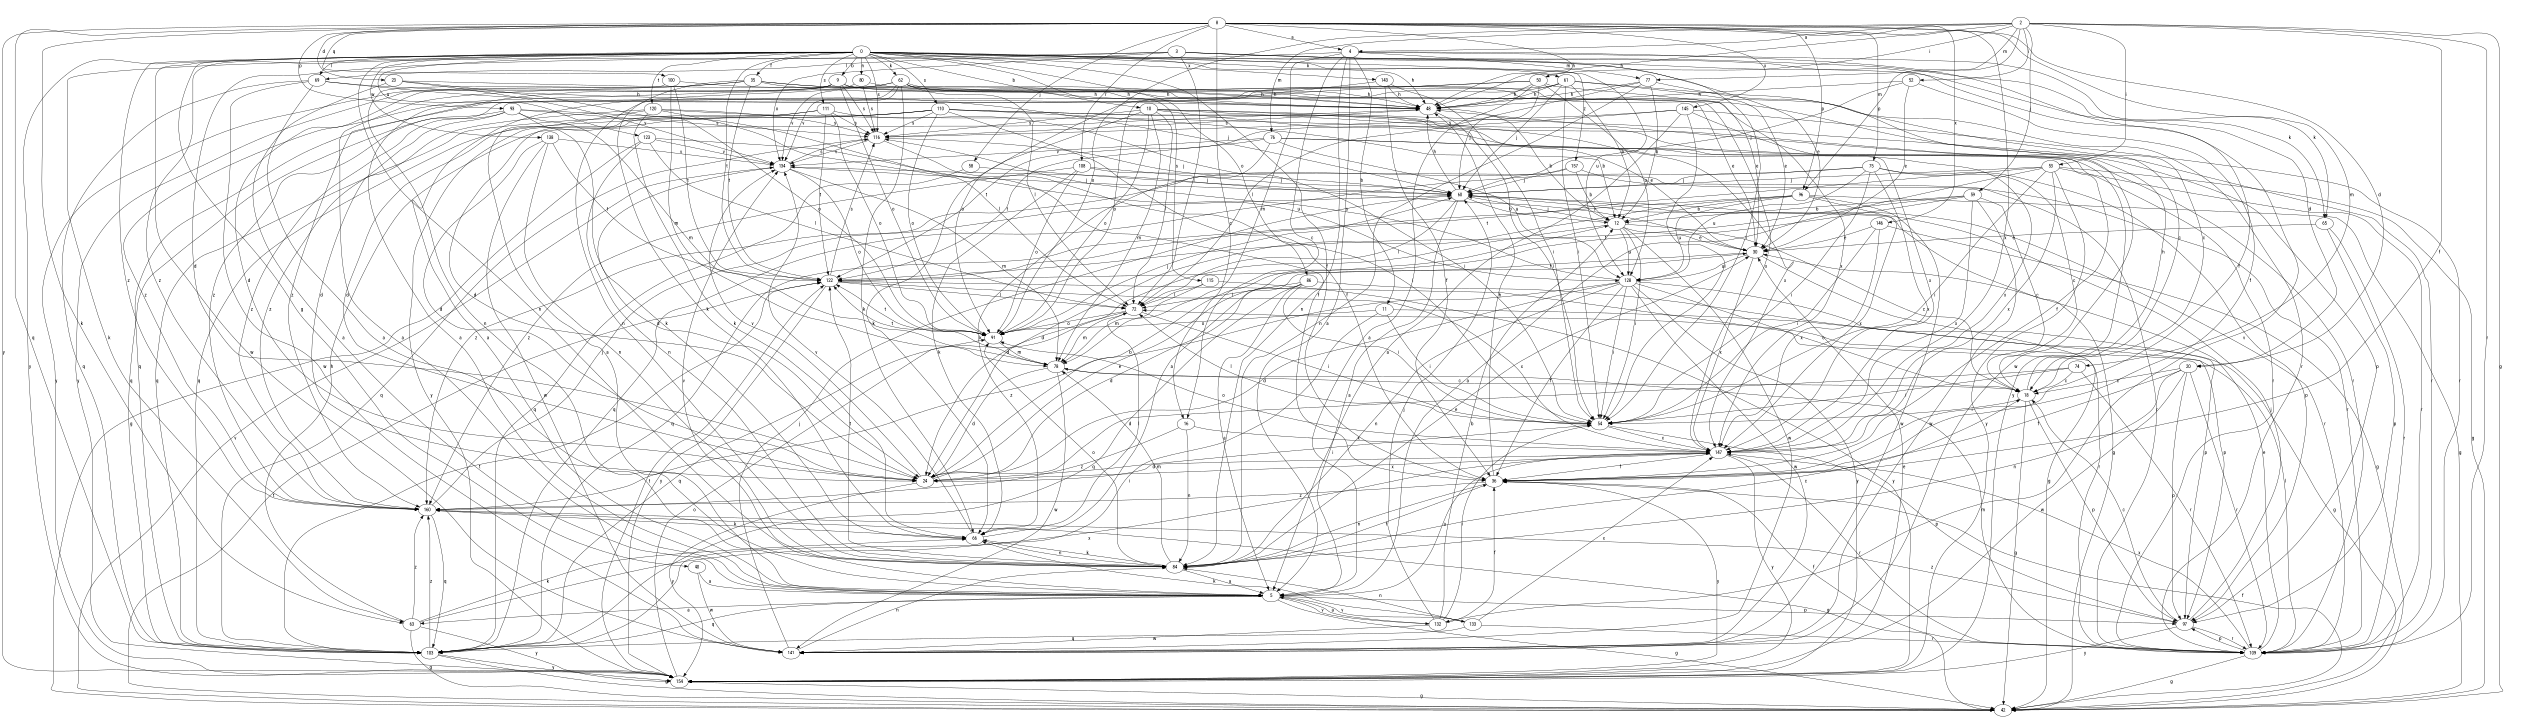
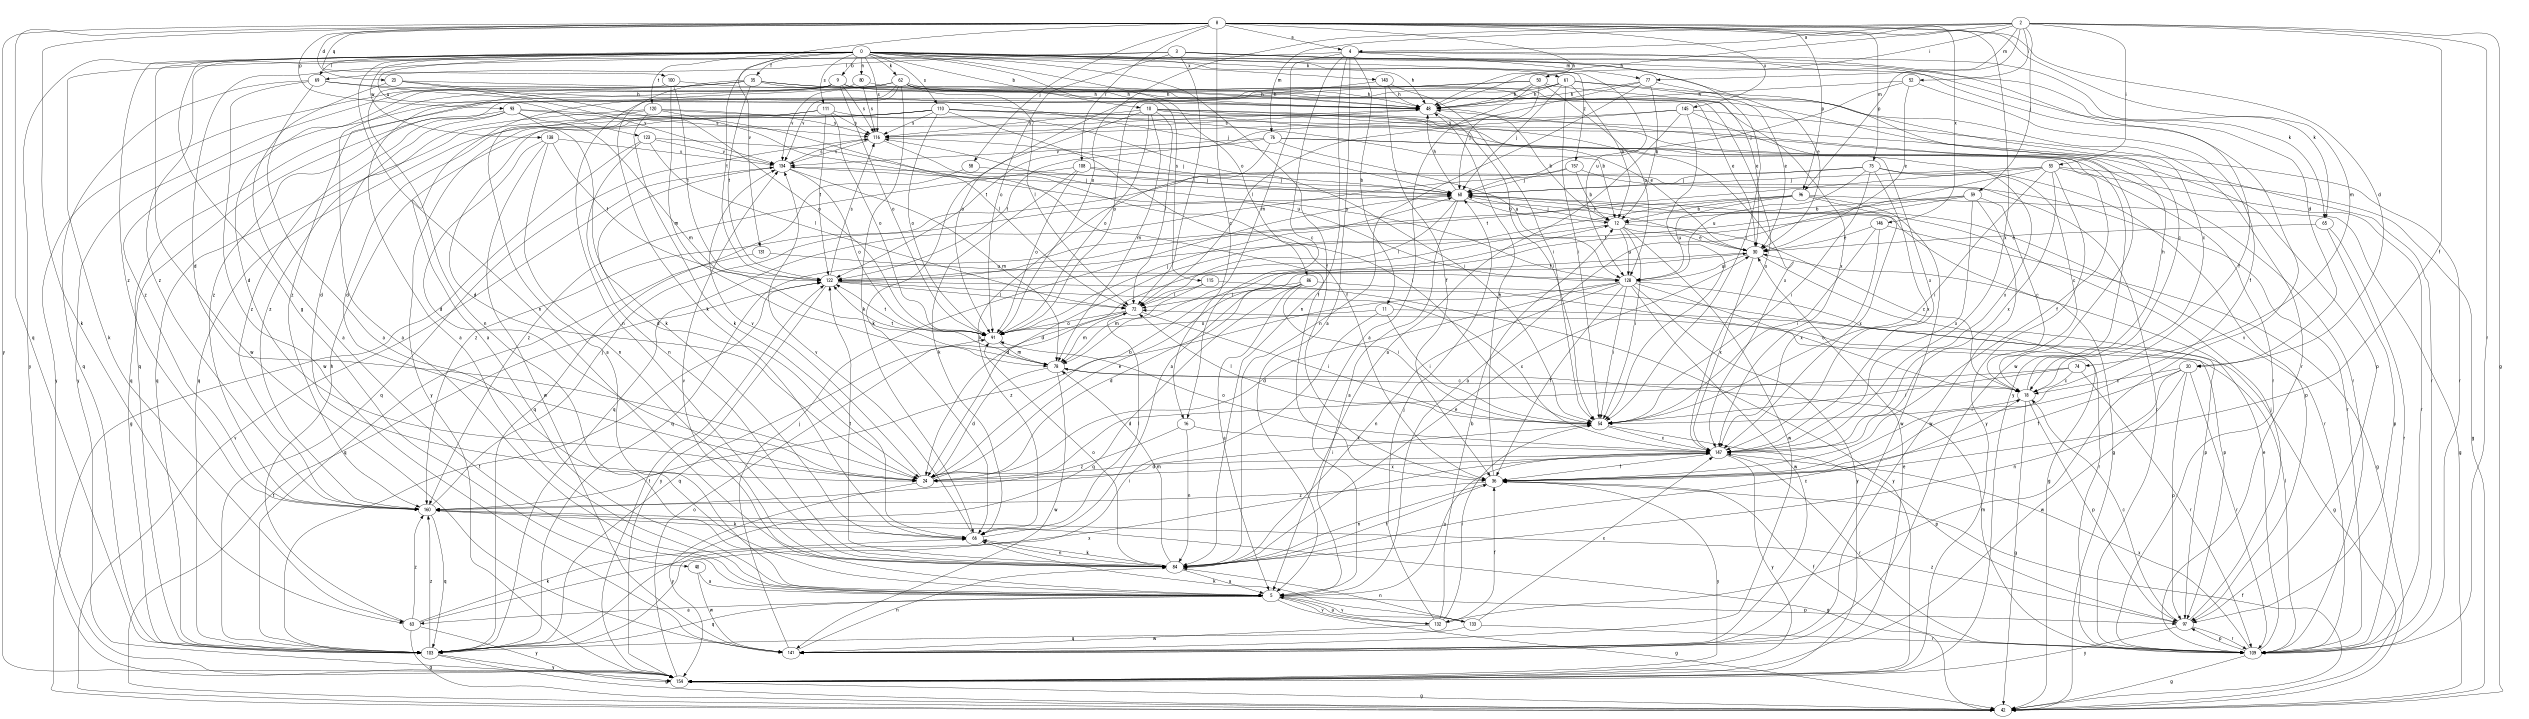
(938, 66) -> (1025, 129)
none -> (761, 252)
